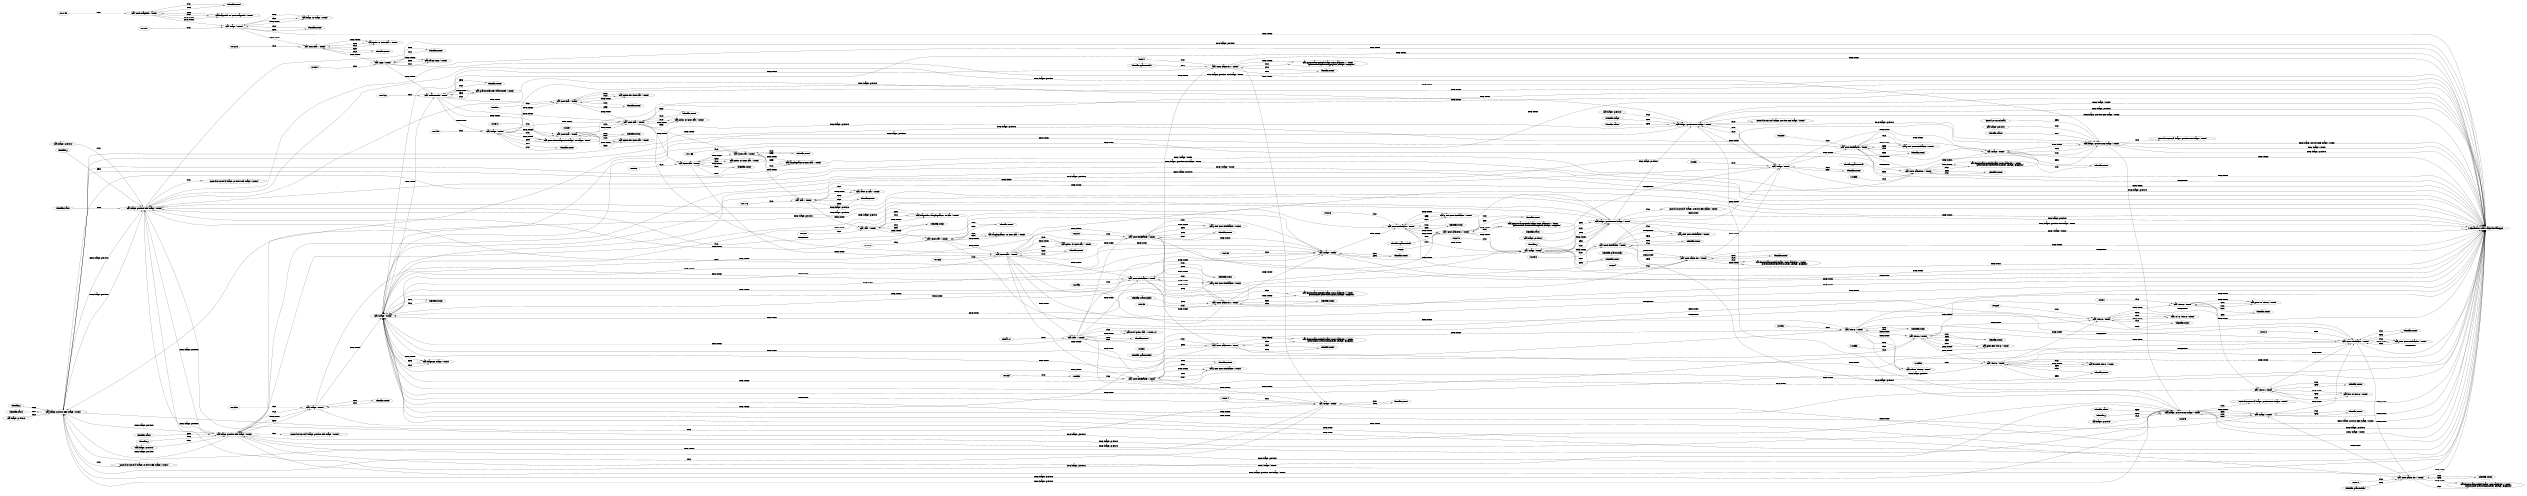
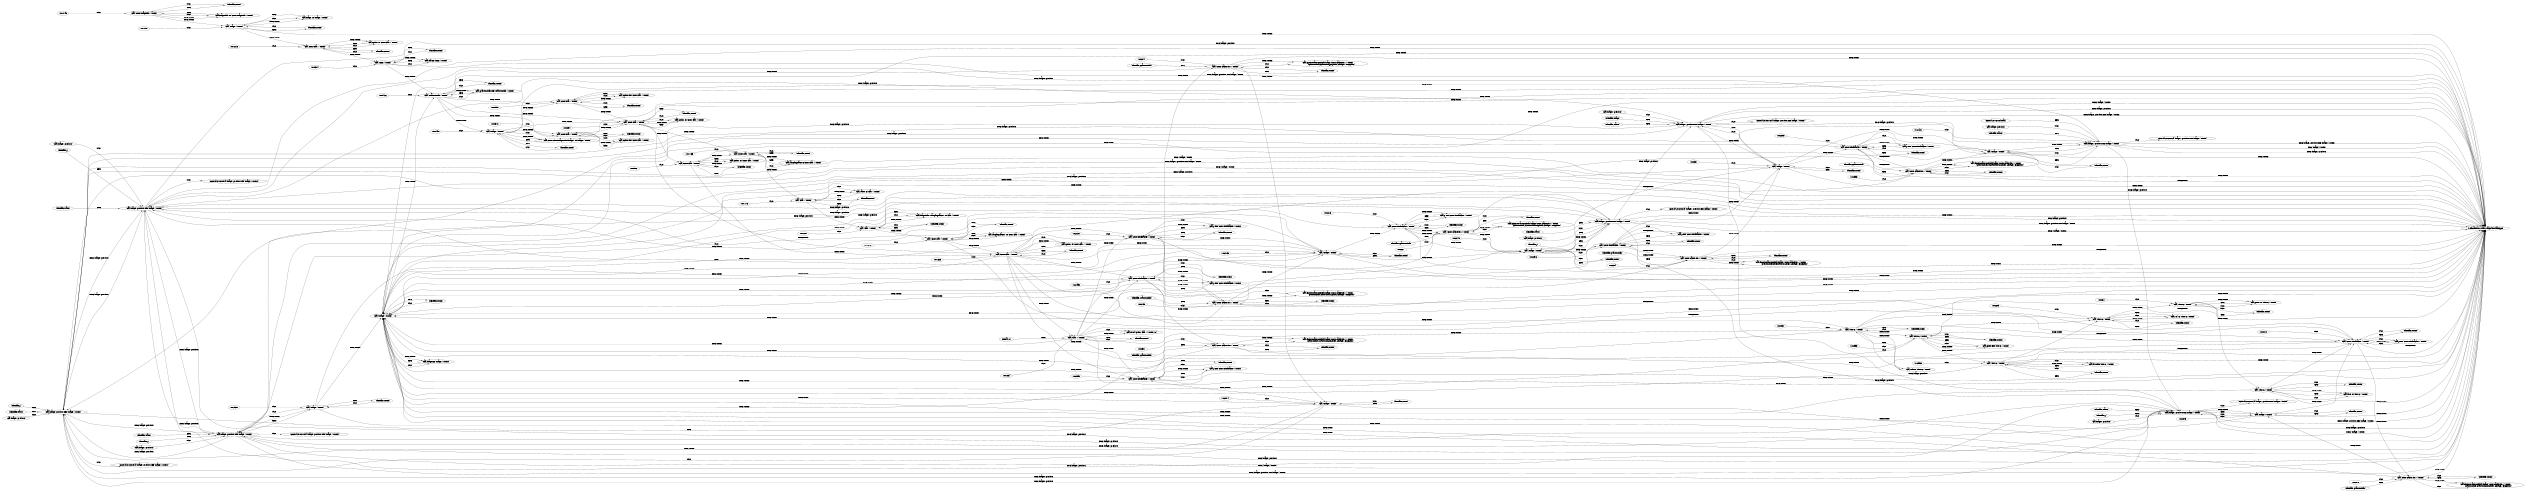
none -> (1918, 130)
(1041, 376) -> (1049, 367)
